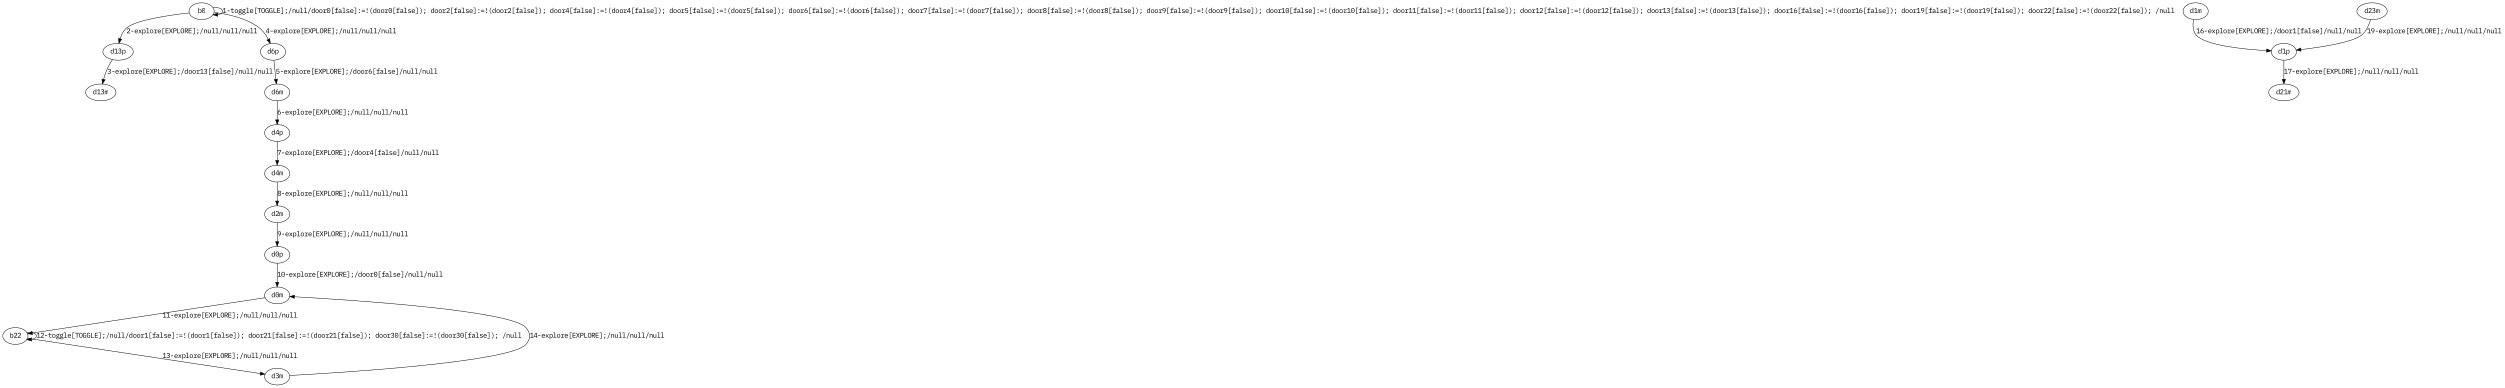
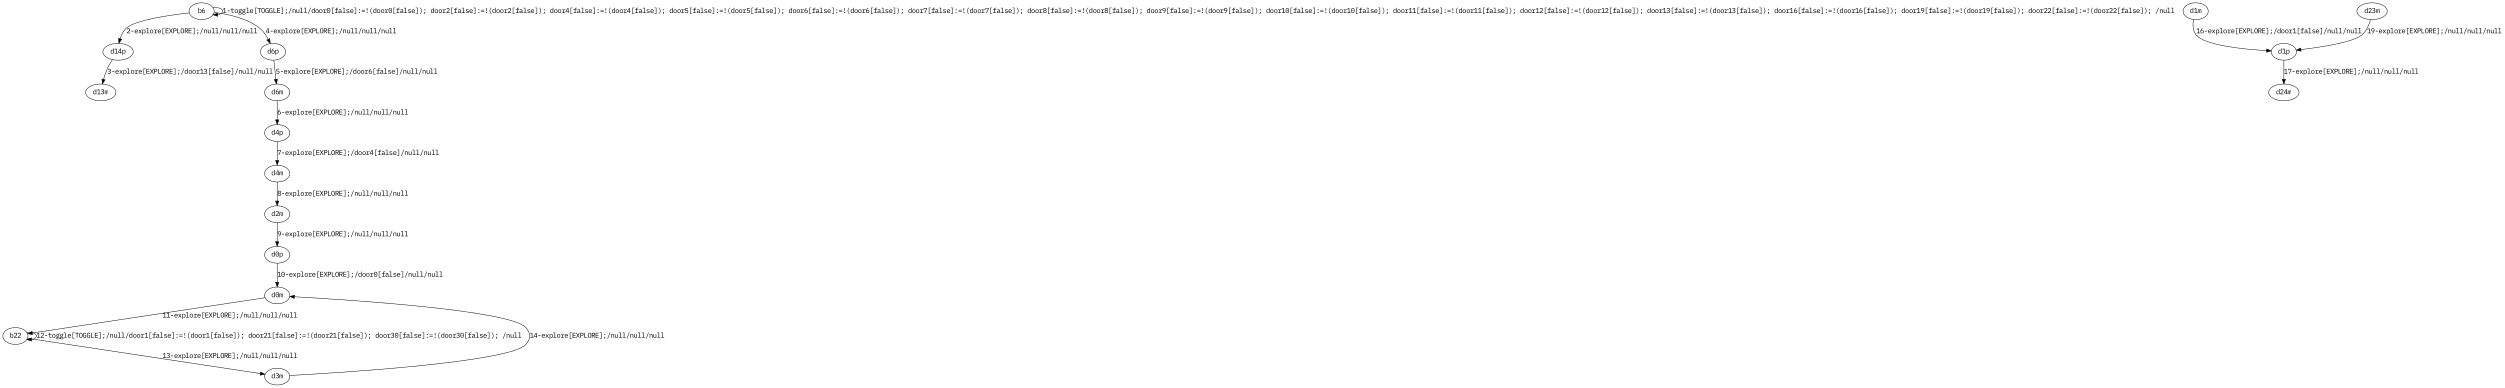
(202, 11) -> (202, 11)
(118, 52) -> (118, 52)
(2284, 92) -> (2284, 92)
